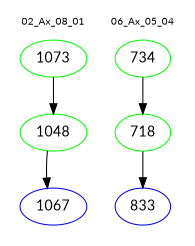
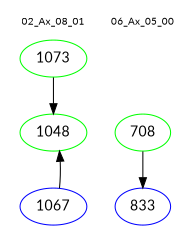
(143, 22) -> (143, 22)
(143, 59) -> none
(143, 133) -> (143, 133)
(47, 164) -> (60, 175)
